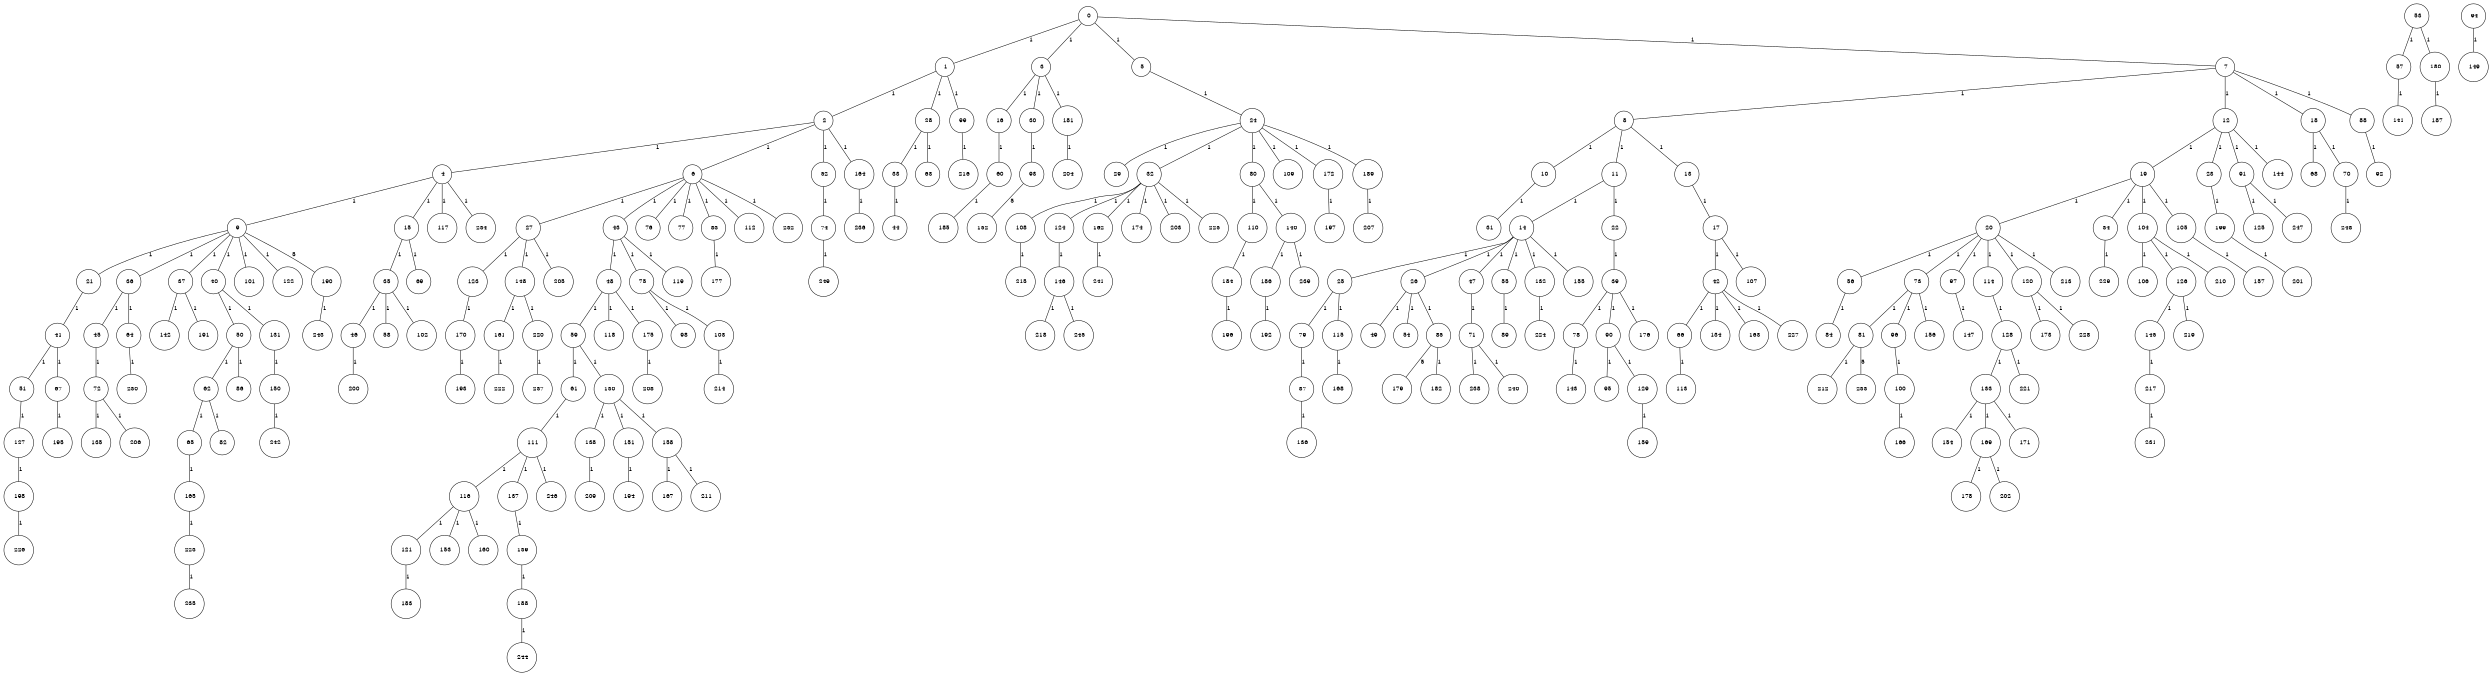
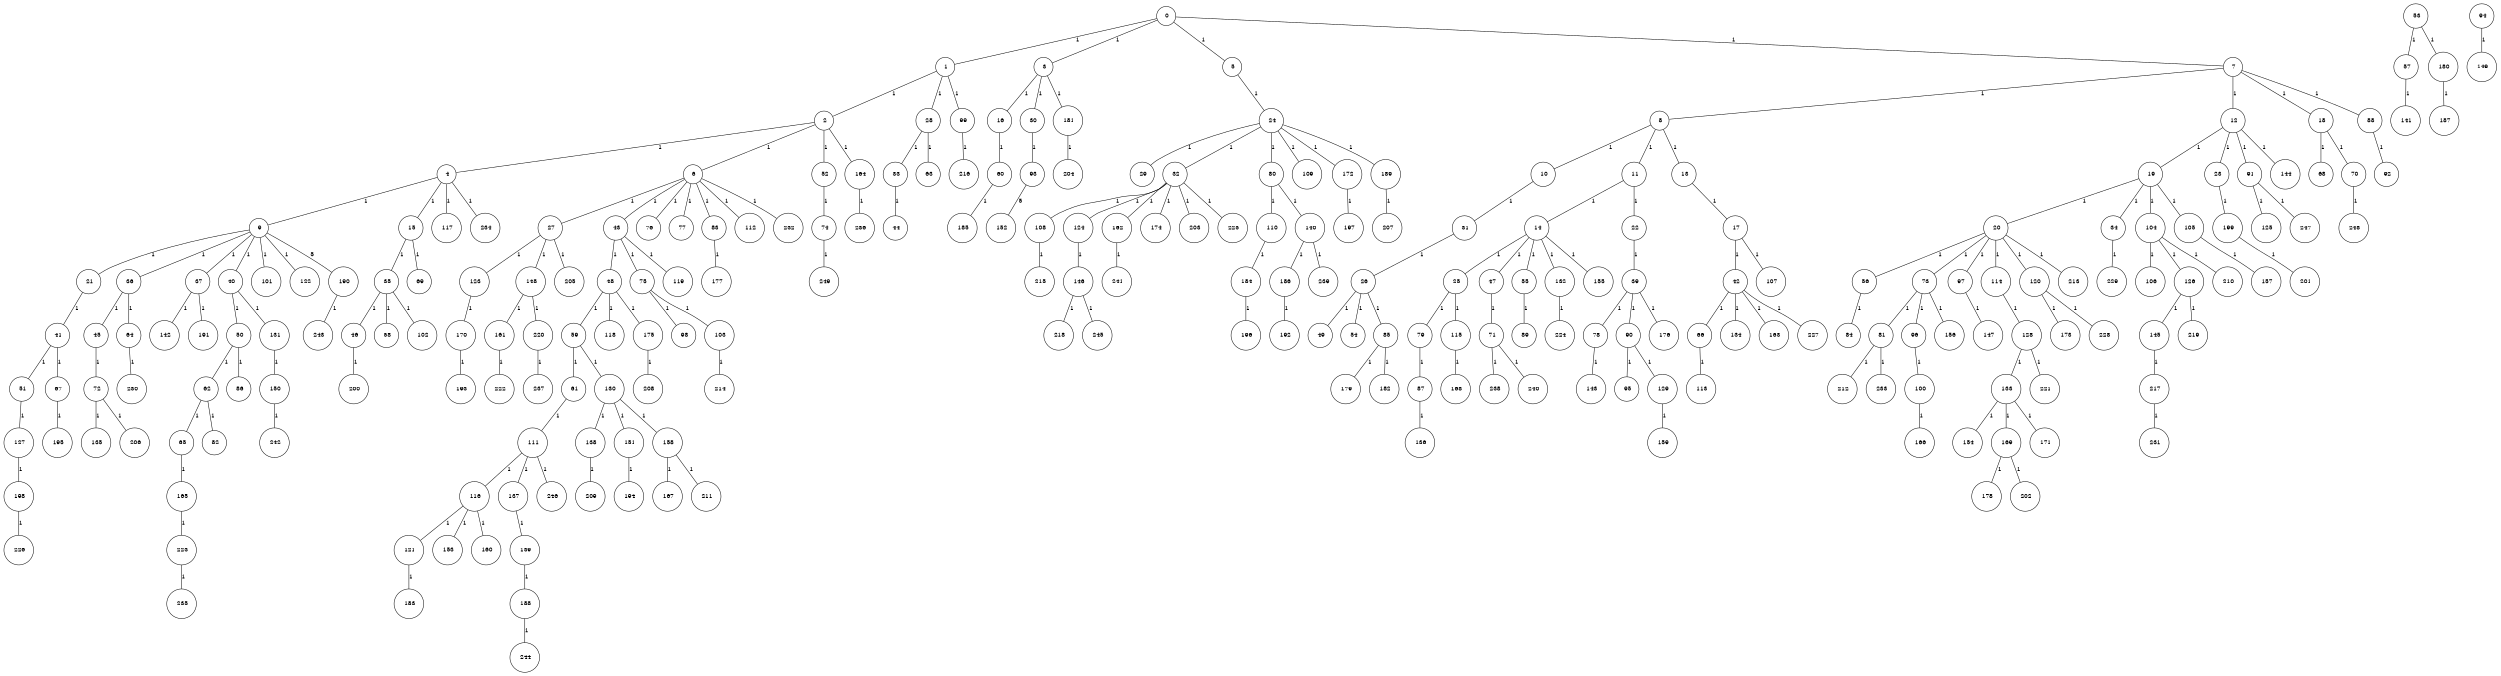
(1470, 259) -> (1414, 255)
(1422, 362) -> (1370, 362)
(1863, 362) -> (1883, 362)
